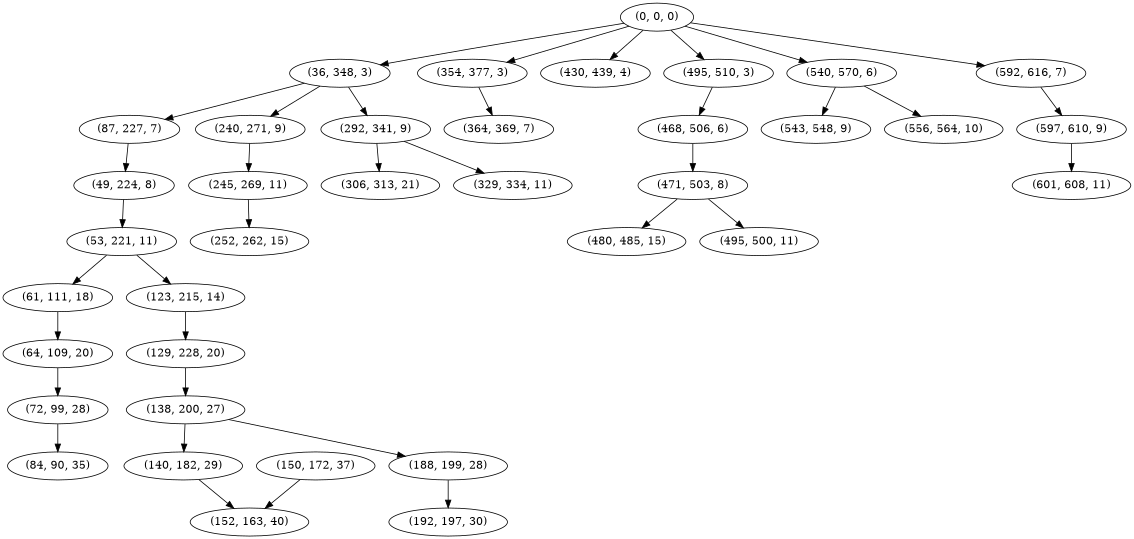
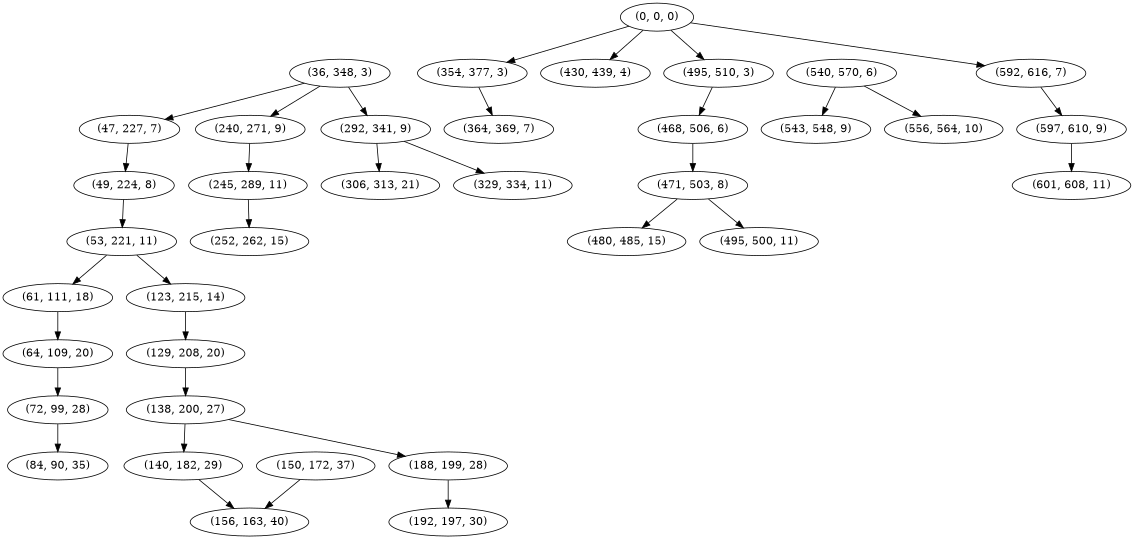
(506, 43) -> none
(742, 43) -> none
(129, 129) -> (129, 129)
(248, 185) -> (248, 185)
(186, 354) -> (186, 354)
(249, 522) -> (249, 522)
